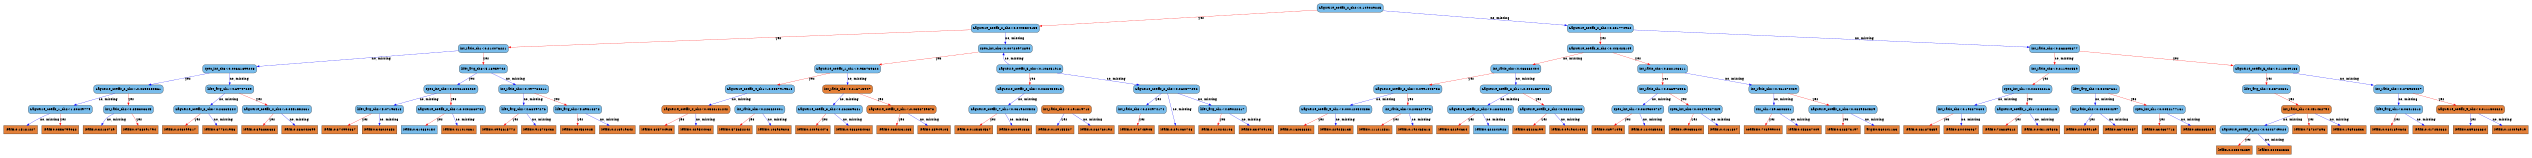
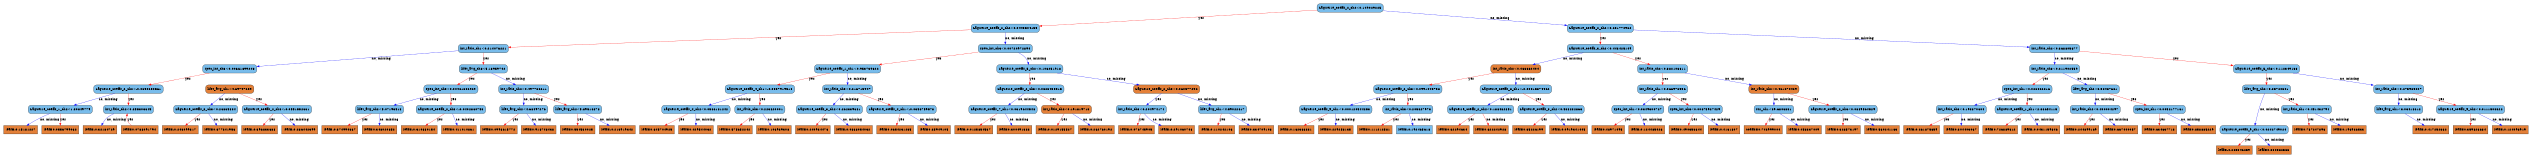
(1559, 58) -> (1559, 58)
(2055, 58) -> (2055, 58)
(1005, 61) -> (1024, 57)
(1516, 69) -> (1516, 69)
(230, 78) -> none
(468, 78) -> (468, 78)
none -> (2074, 78)
(180, 79) -> (180, 79)
(230, 89) -> (230, 89)
(848, 89) -> (848, 89)
(1167, 89) -> (1167, 89)
(1774, 89) -> (1774, 89)
none -> (760, 98)
none -> (1047, 99)
(1171, 108) -> (1151, 120)
(696, 109) -> (696, 109)
(901, 109) -> (901, 109)
(2306, 109) -> (2306, 109)
(2471, 109) -> (2471, 109)
(135, 118) -> (128, 121)
(2471, 118) -> (2471, 118)
(1061, 119) -> (1061, 119)
(1485, 119) -> (1485, 119)
(2089, 119) -> (2089, 119)
(2281, 119) -> (2259, 108)
(419, 130) -> (419, 130)
(1414, 130) -> (1414, 130)
(1491, 130) -> (1491, 130)
(1882, 130) -> (1882, 130)
(2389, 130) -> none
